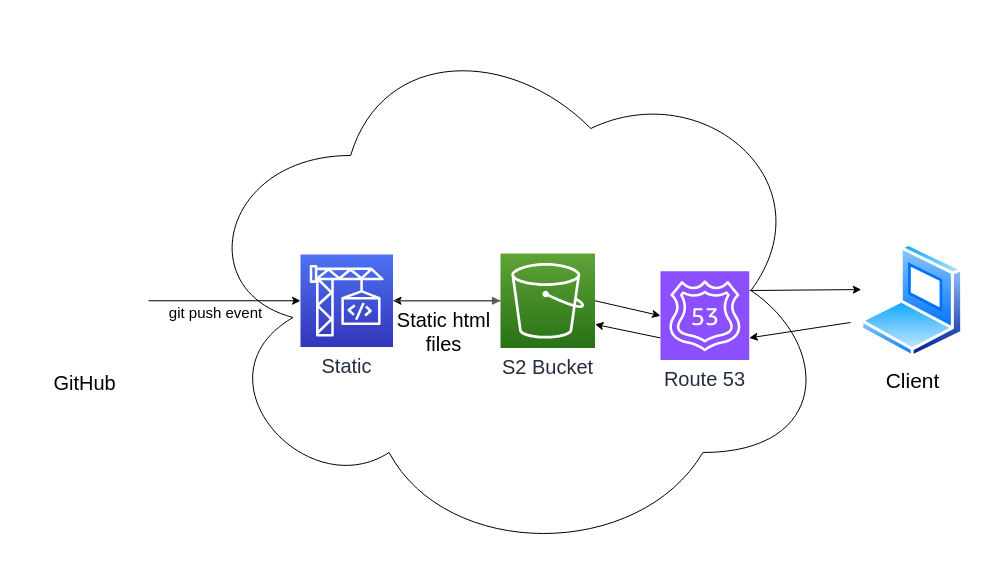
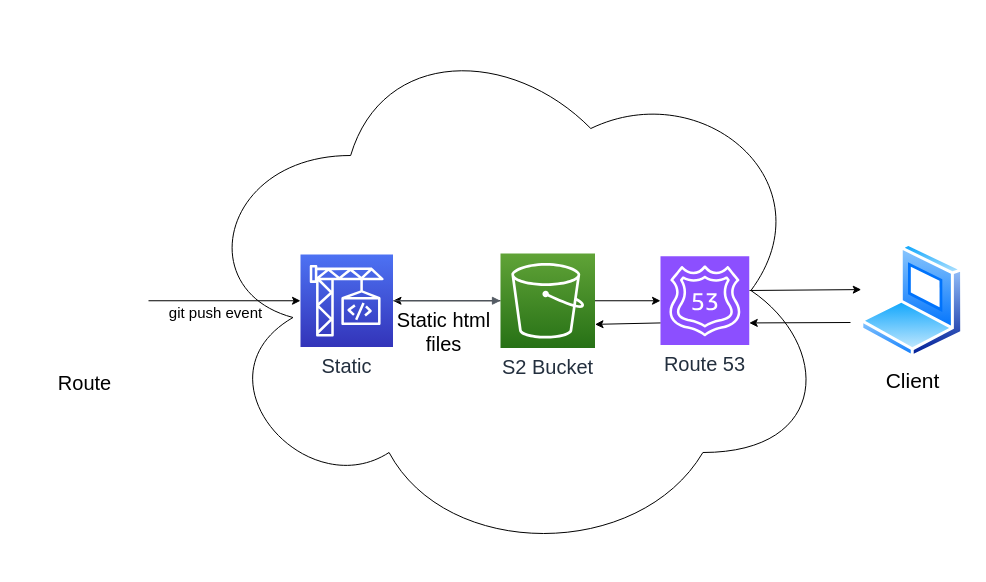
(705, 316) -> (705, 301)
(85, 379) -> (85, 379)
